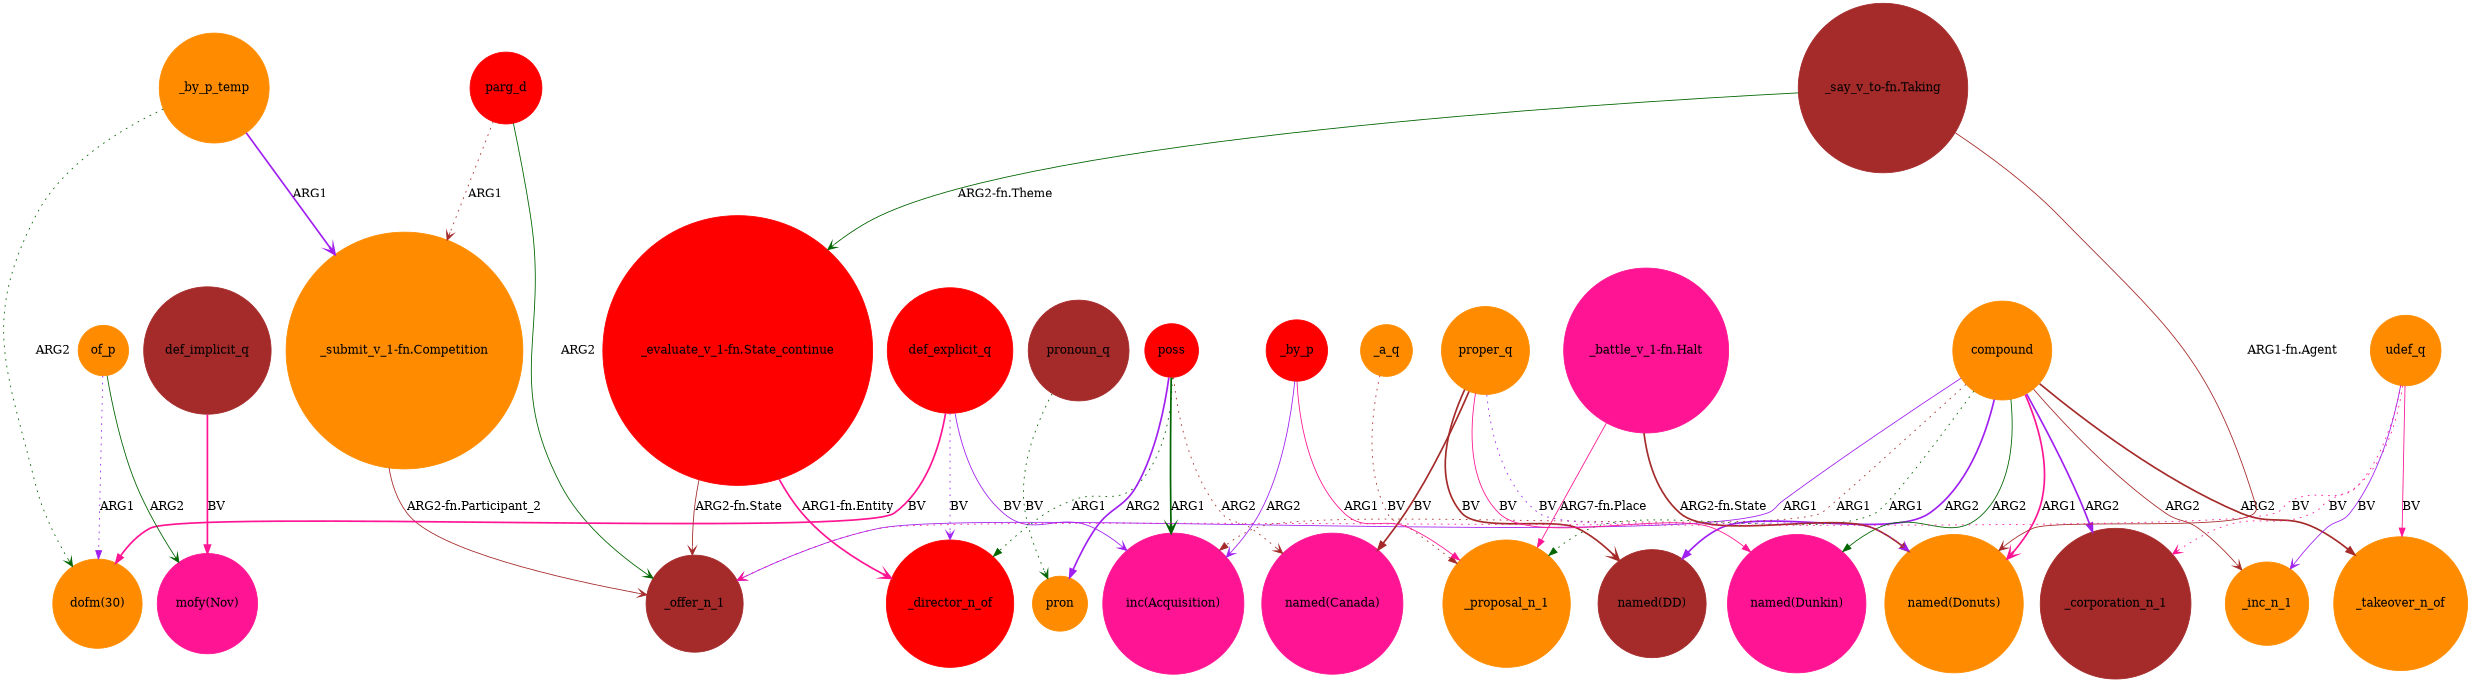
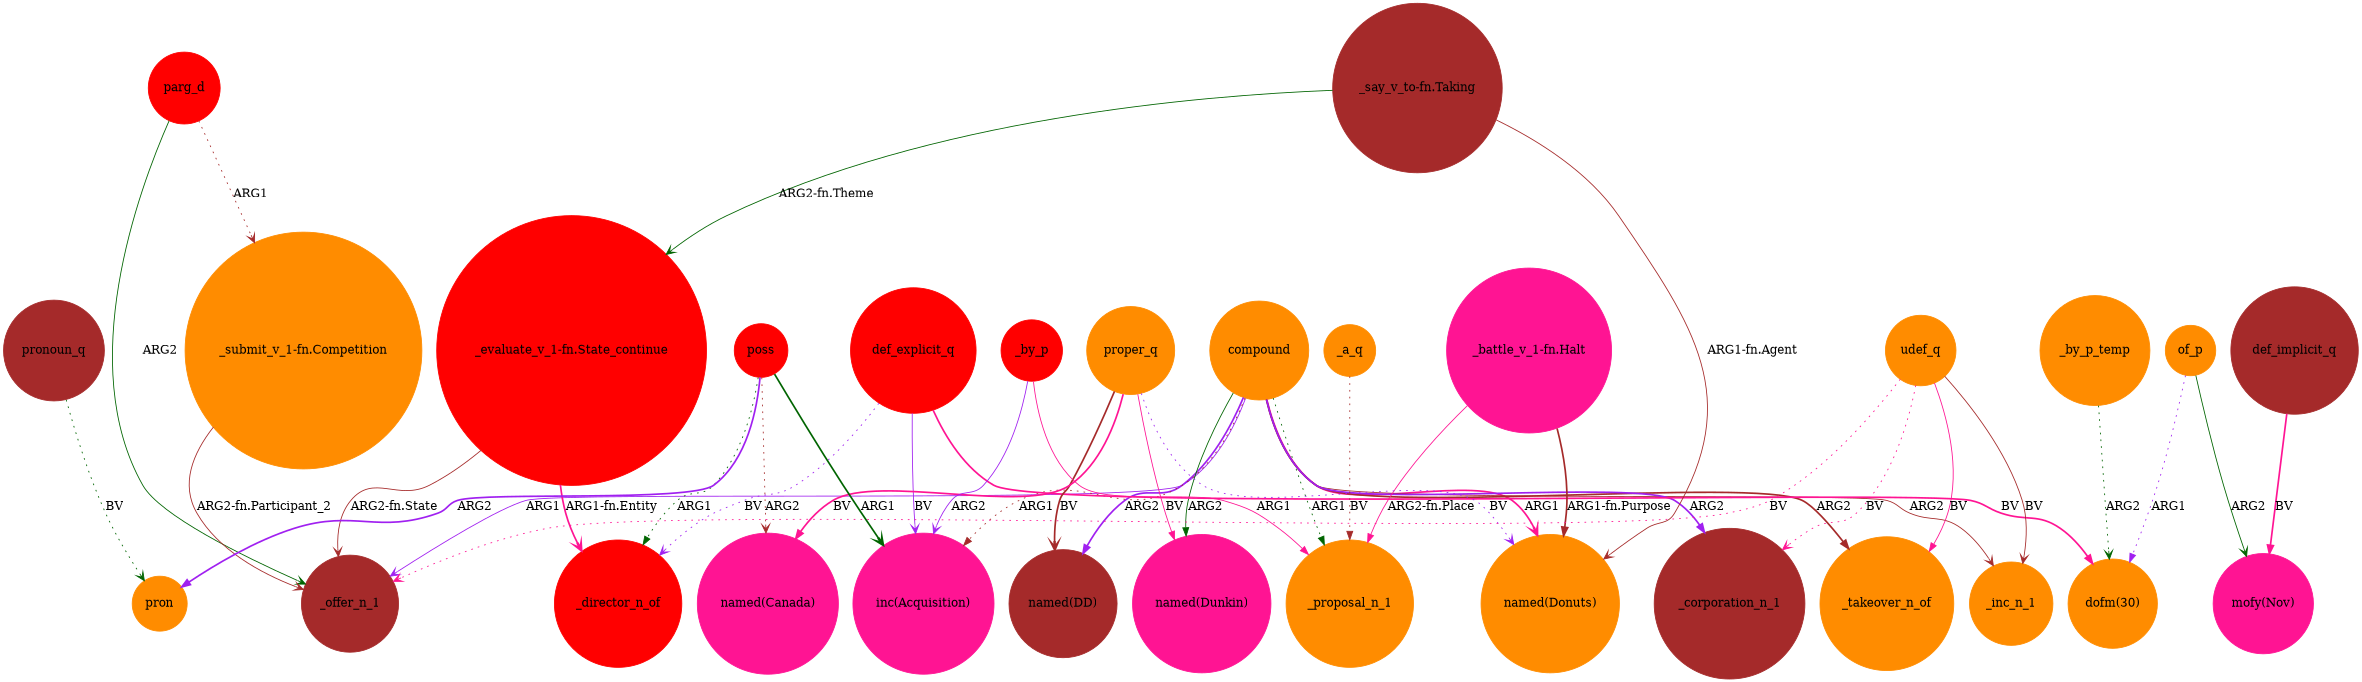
(288, 190) -> none
(1431, 470) -> (983, 496)
(2367, 486) -> (2004, 458)
(1603, 507) -> (1431, 507)
(1724, 507) -> (1619, 507)
